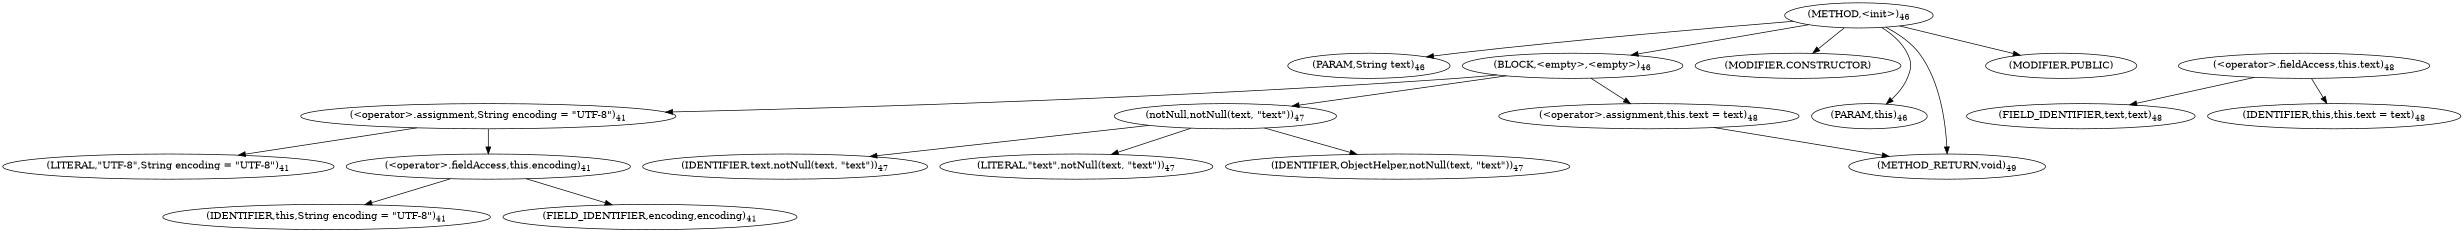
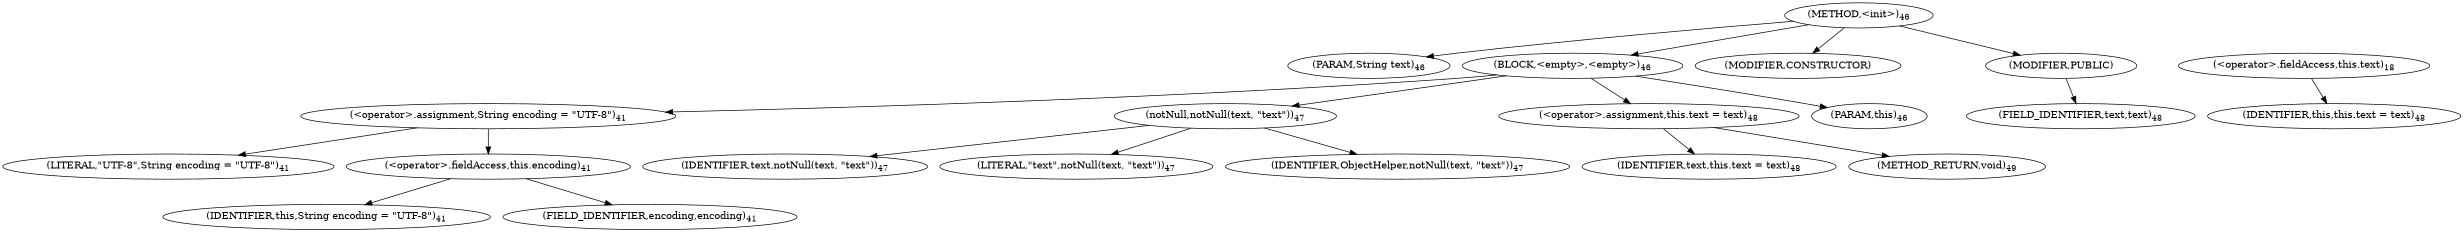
(1910, 61) -> (1728, 91)
(2390, 65) -> (2390, 65)
(1933, 78) -> none
(2195, 90) -> (2070, 88)
none -> (1709, 167)
